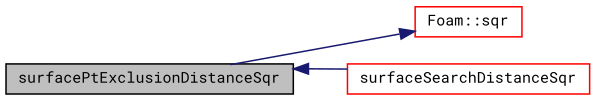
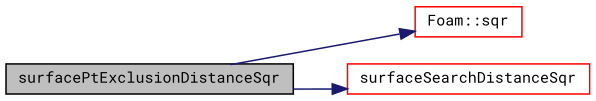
(328, 69) -> (313, 89)
